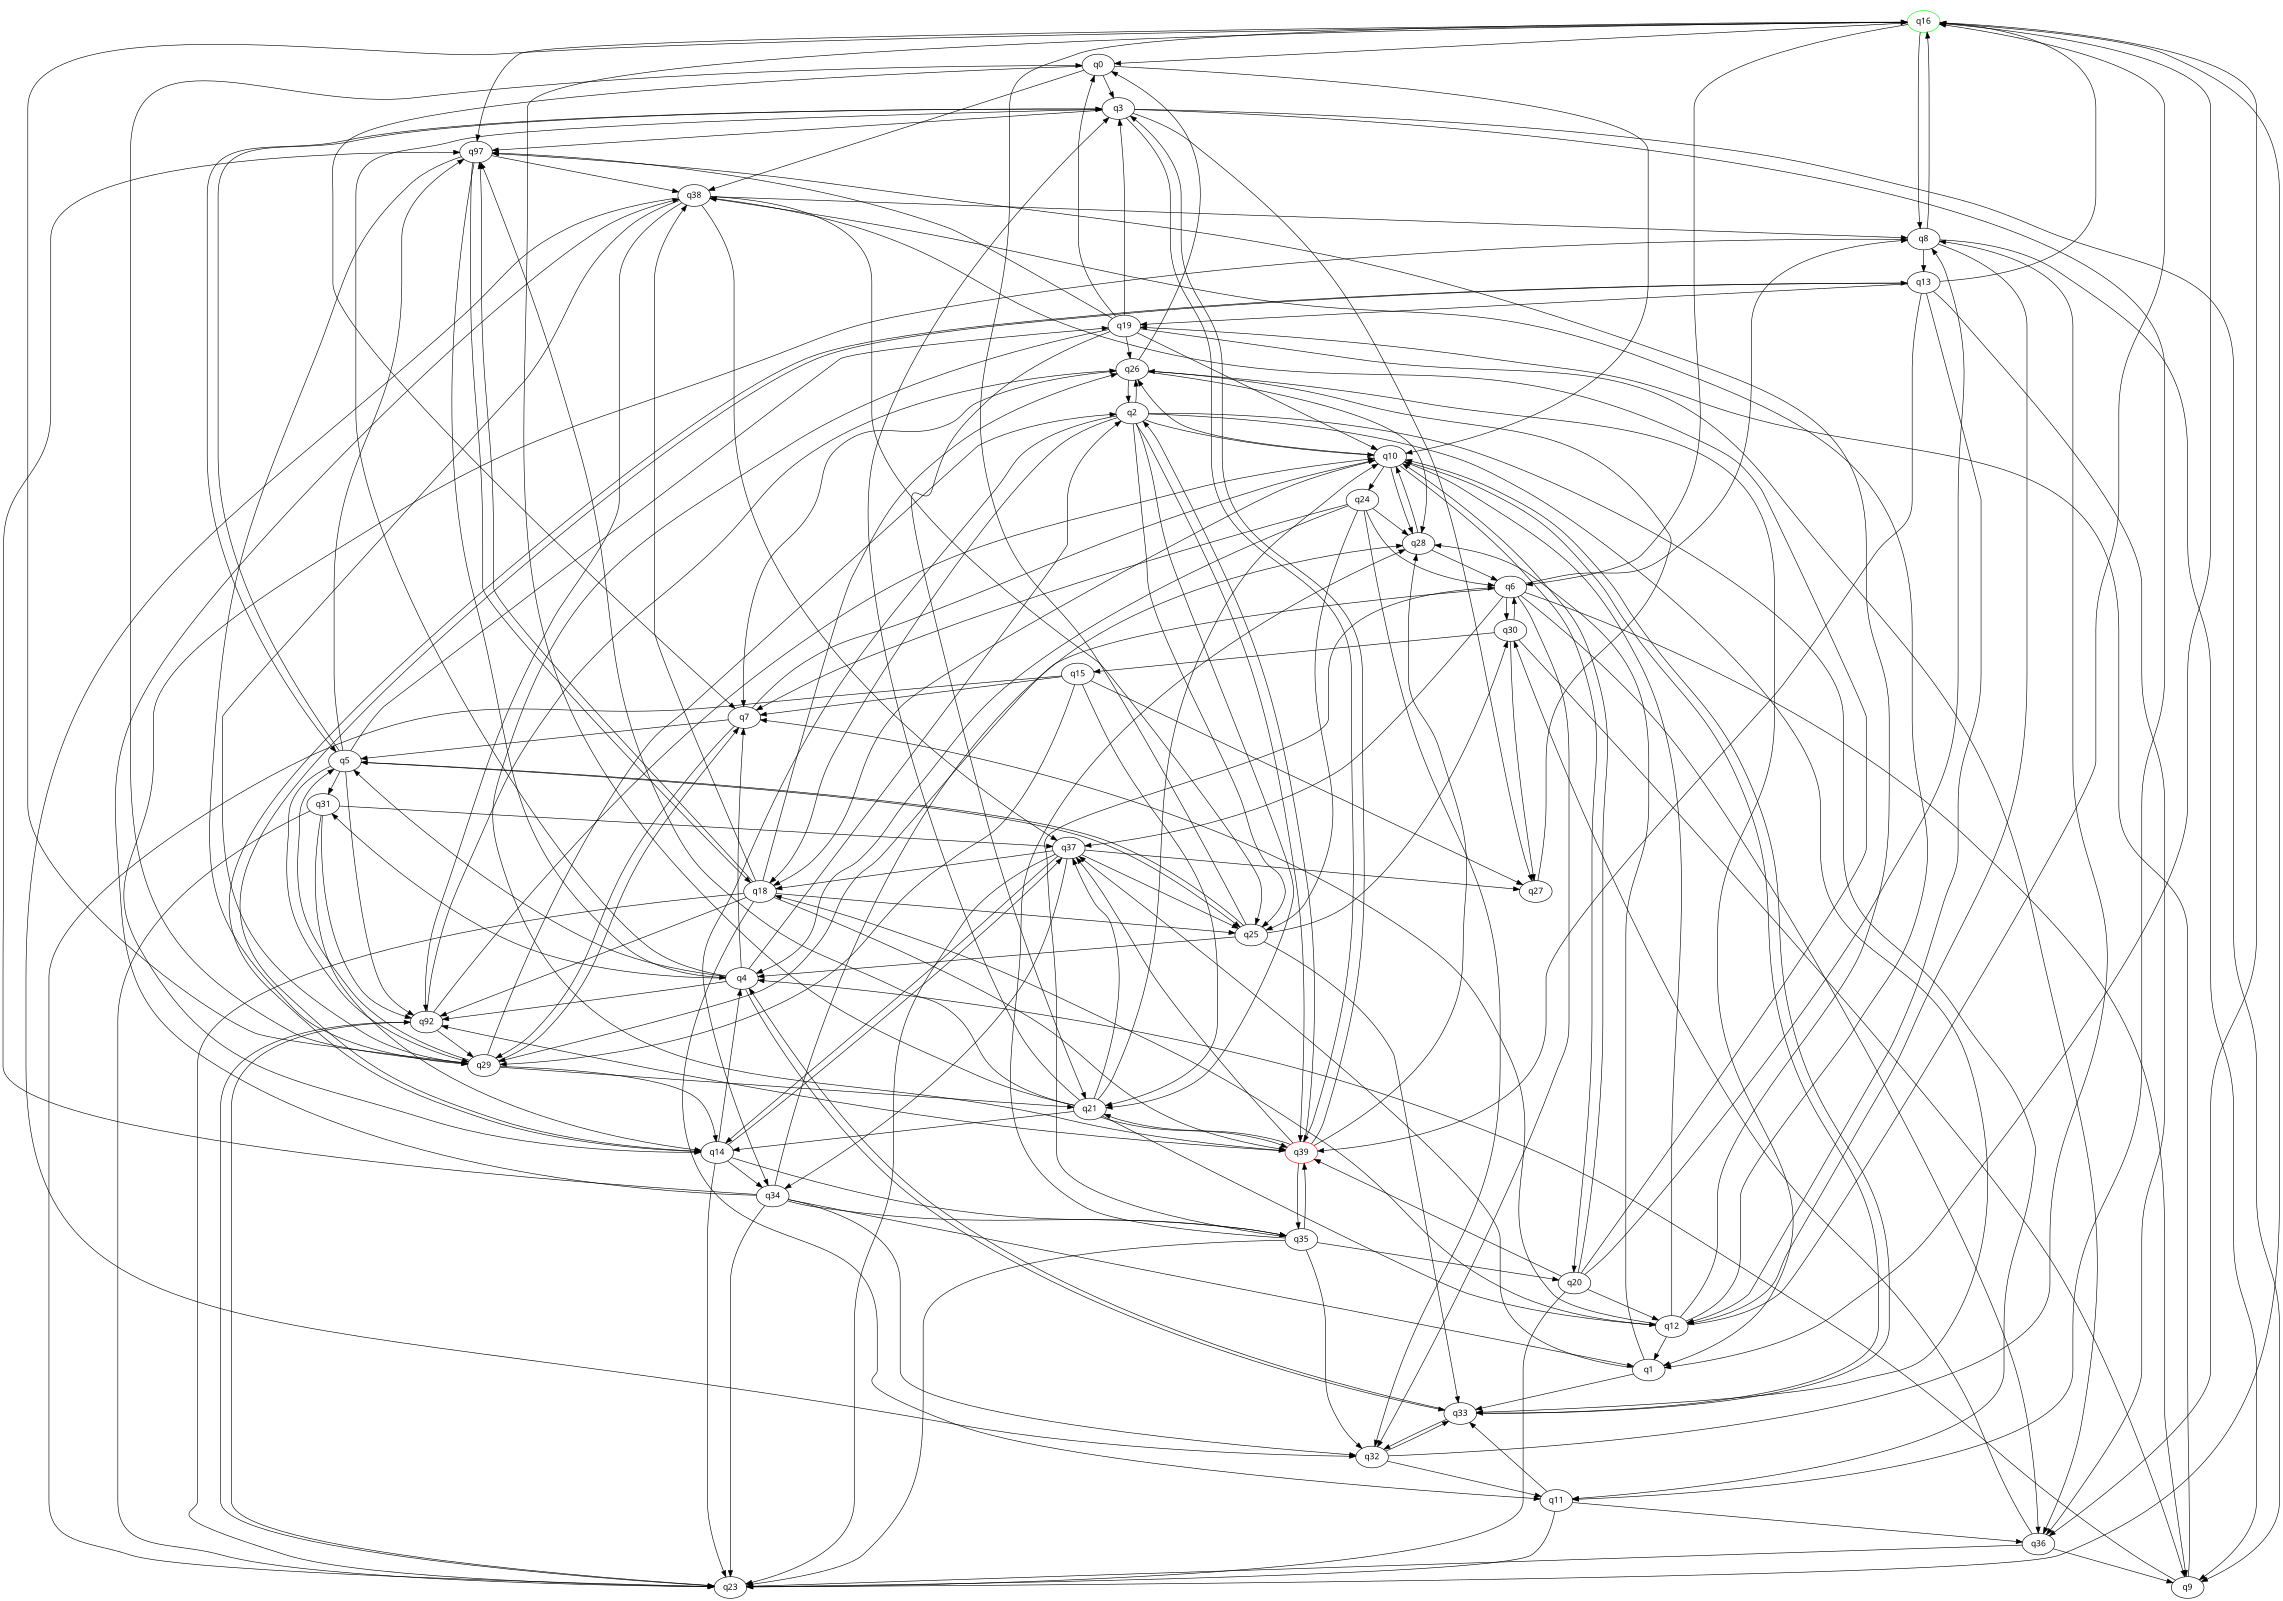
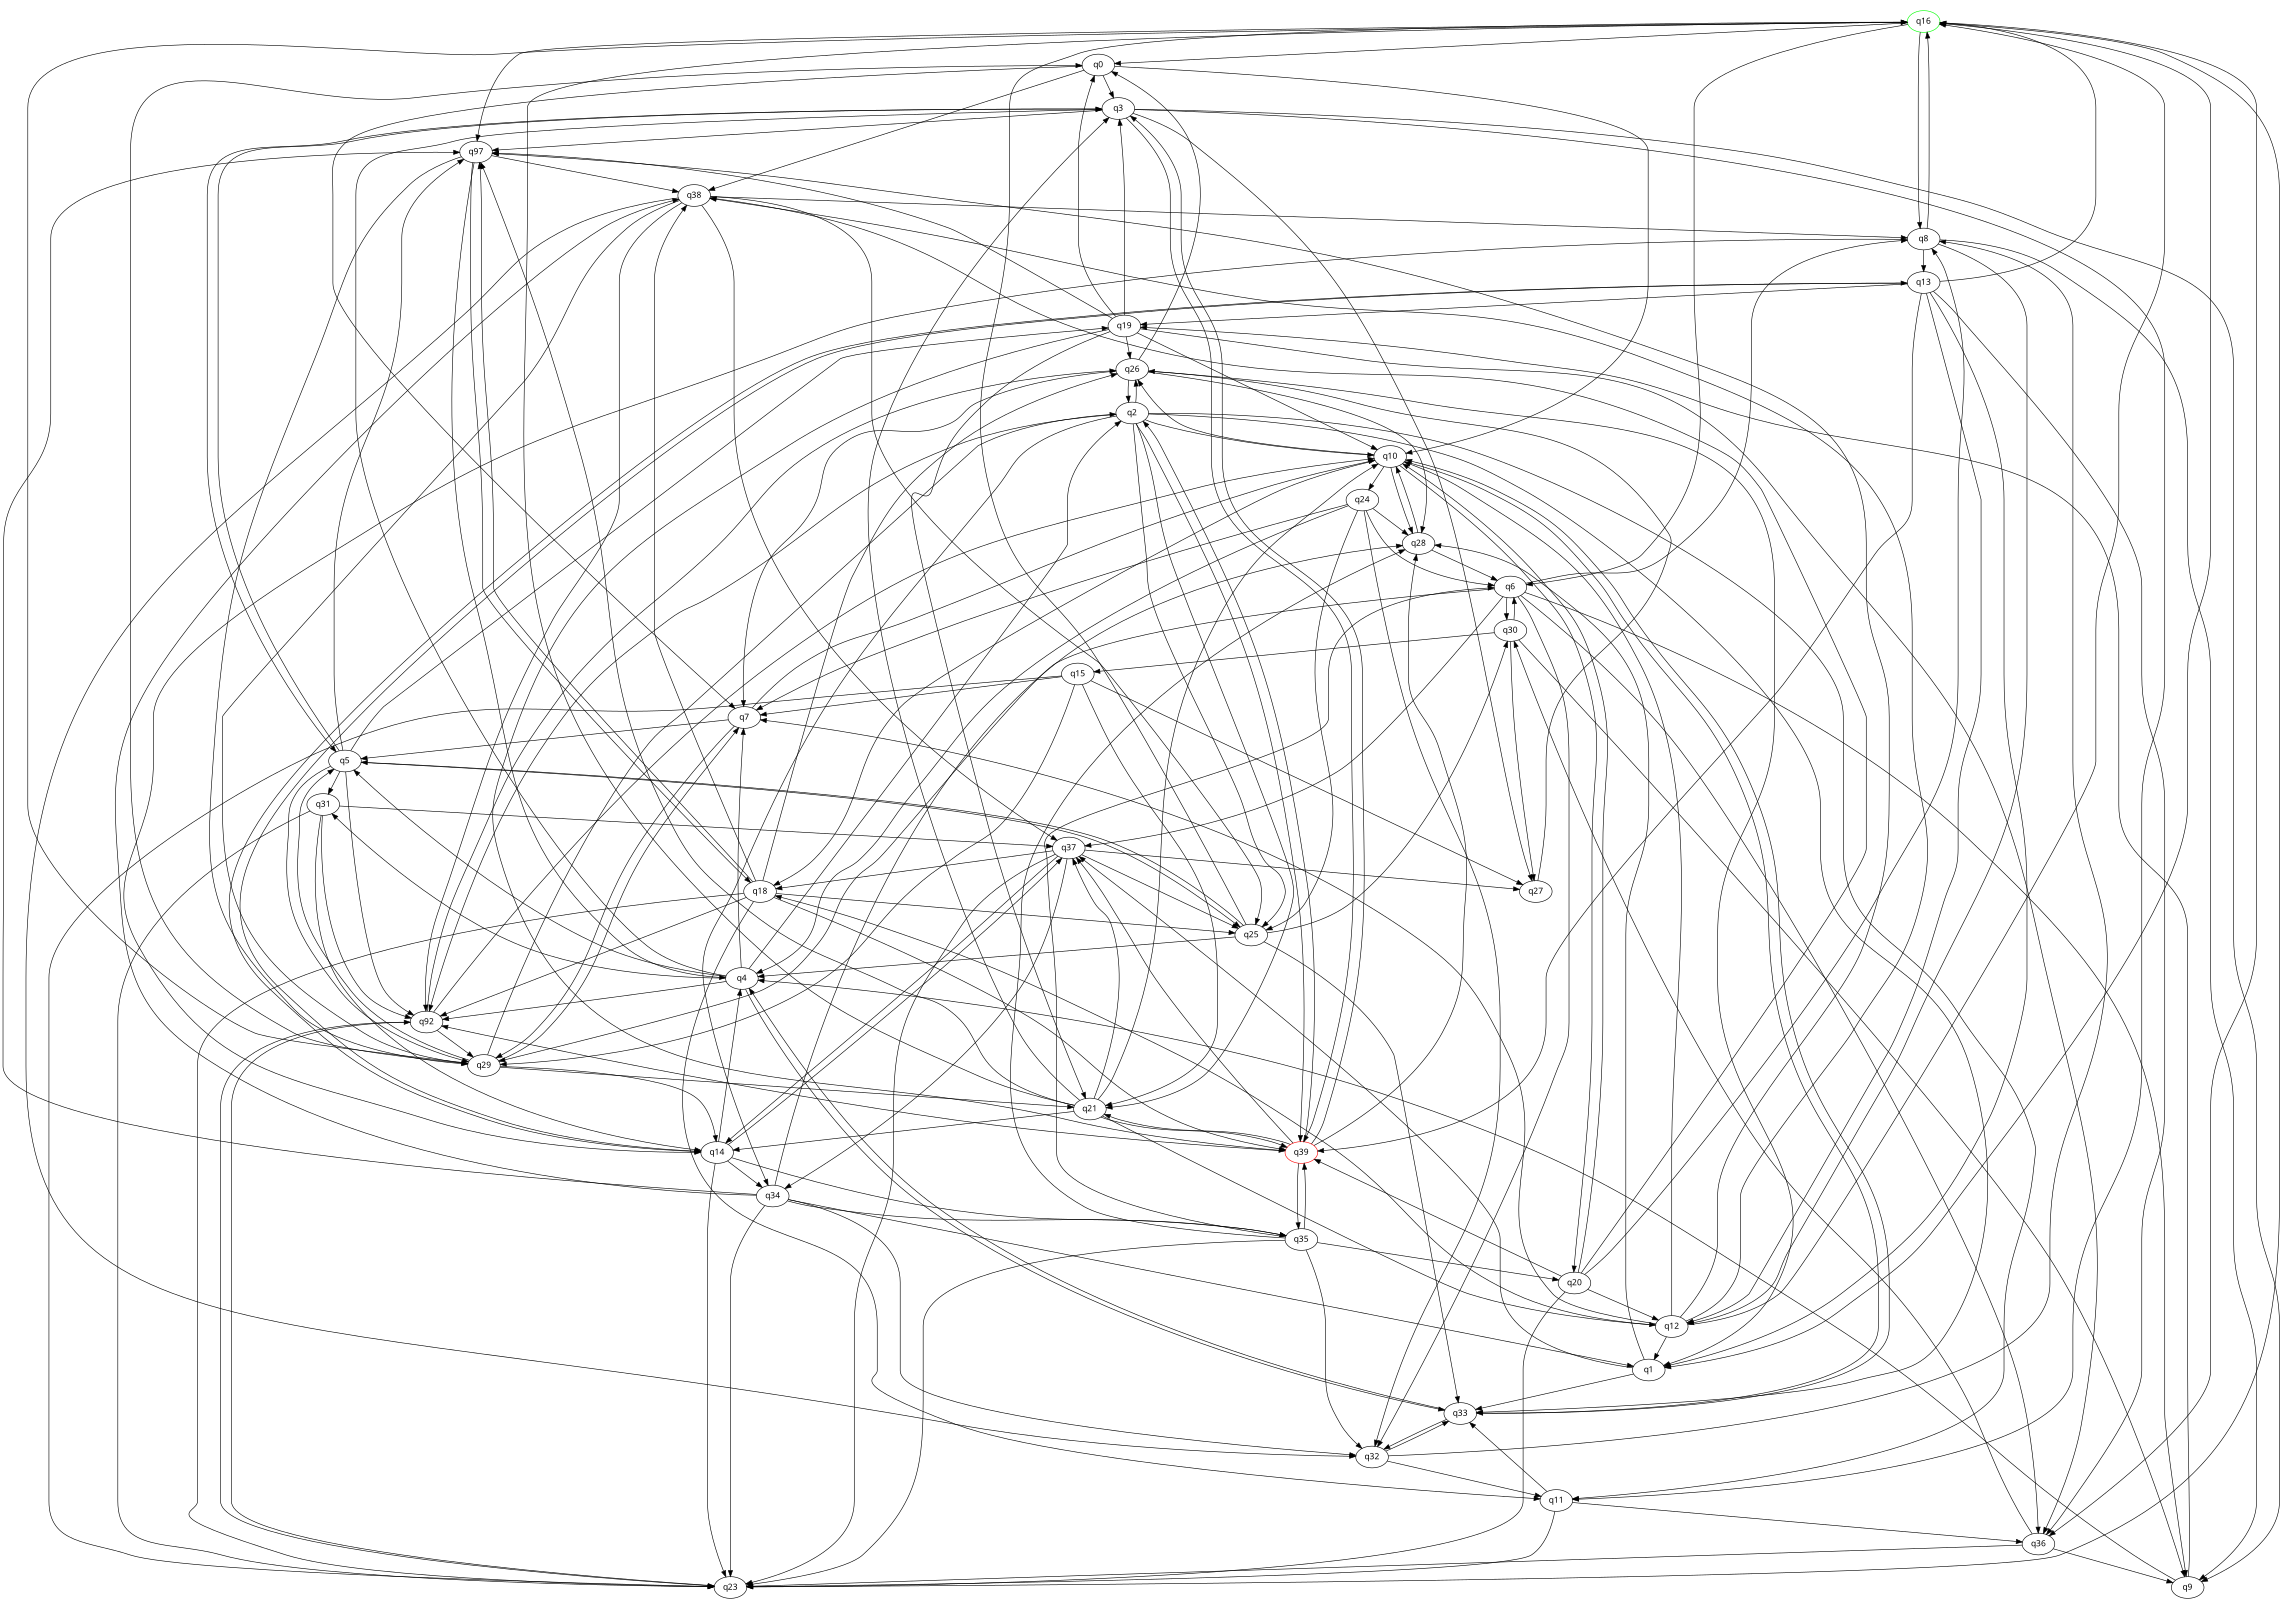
(915, 623) -> (685, 610)
none -> (2027, 909)
